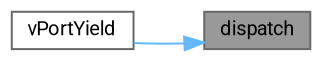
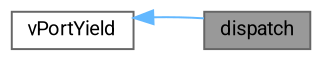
(159, 44) -> (179, 17)
